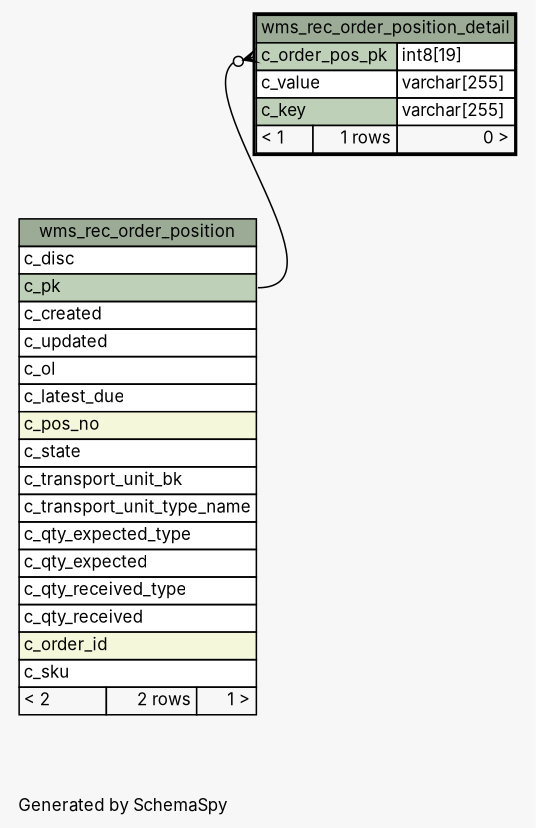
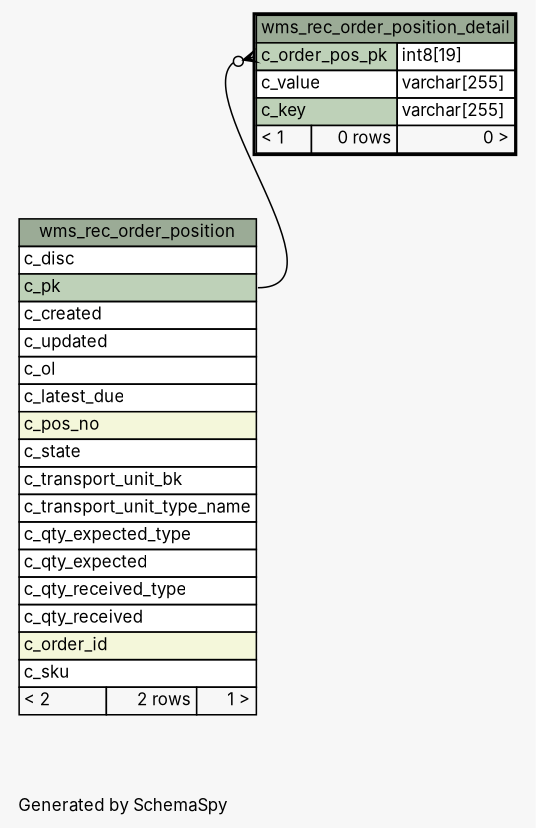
(367, 139) -> (365, 139)
